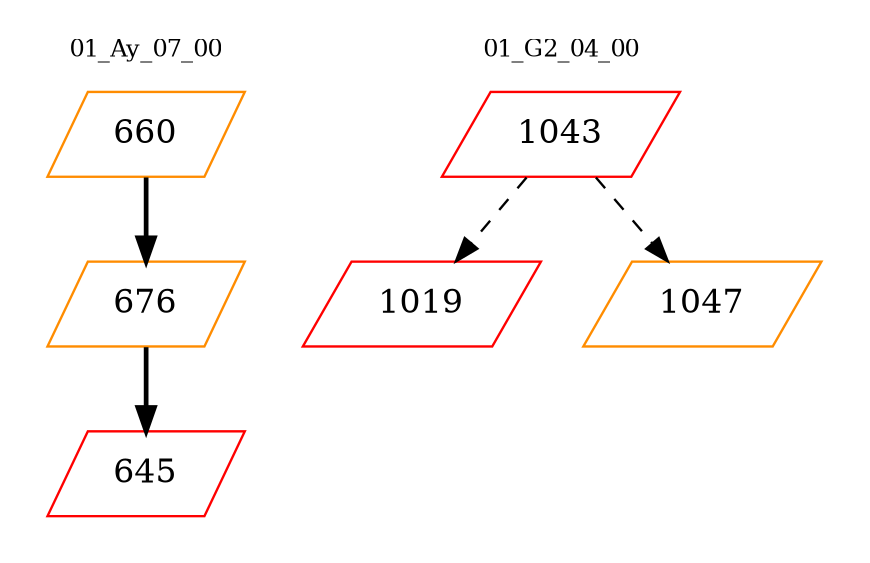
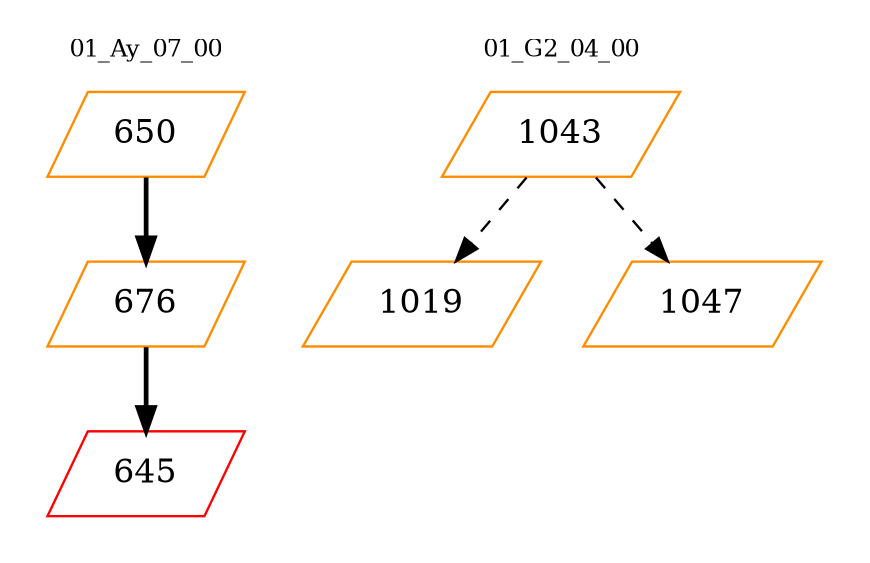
(146, 134) -> (146, 134)
(561, 134) -> (561, 134)
(422, 304) -> (422, 304)
